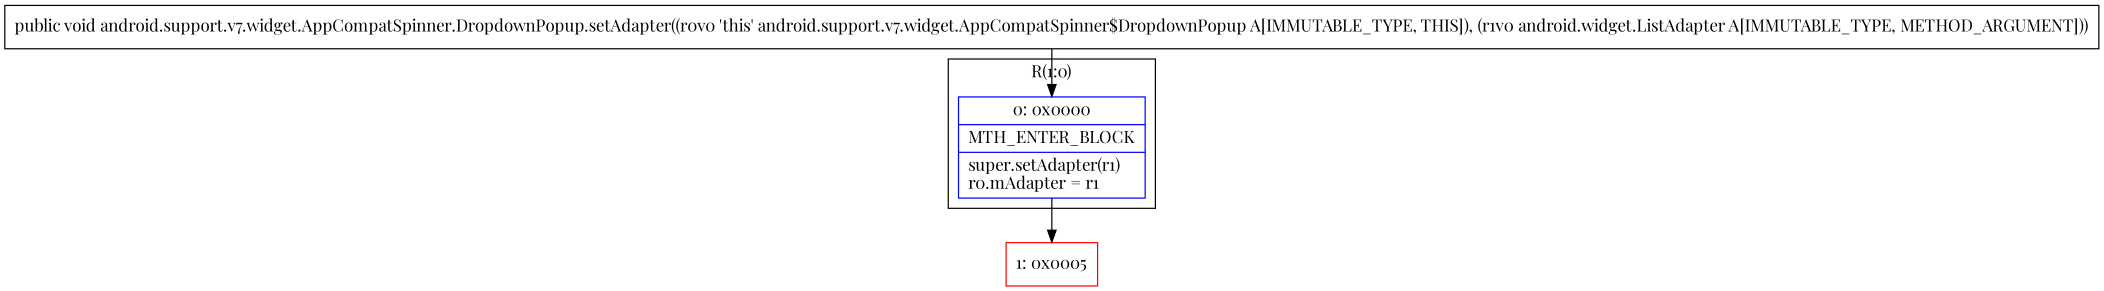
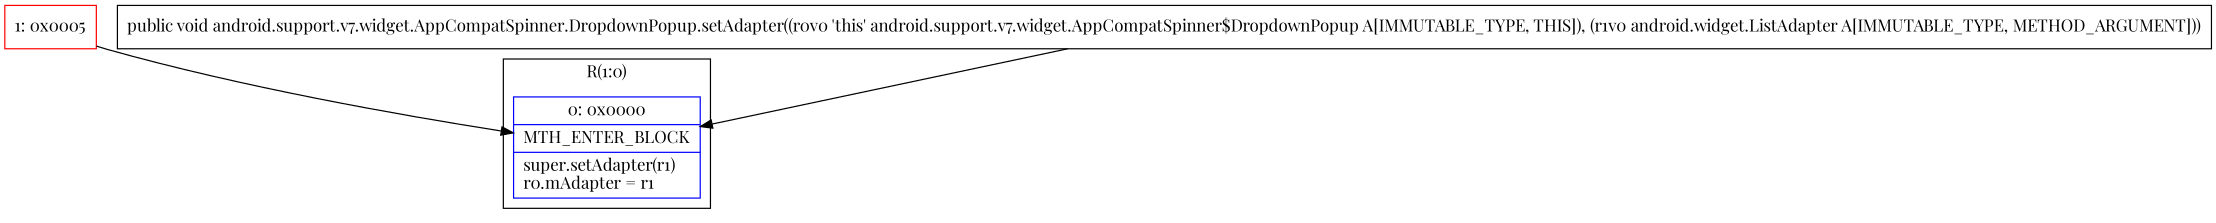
(1052, 216) -> (297, 94)
